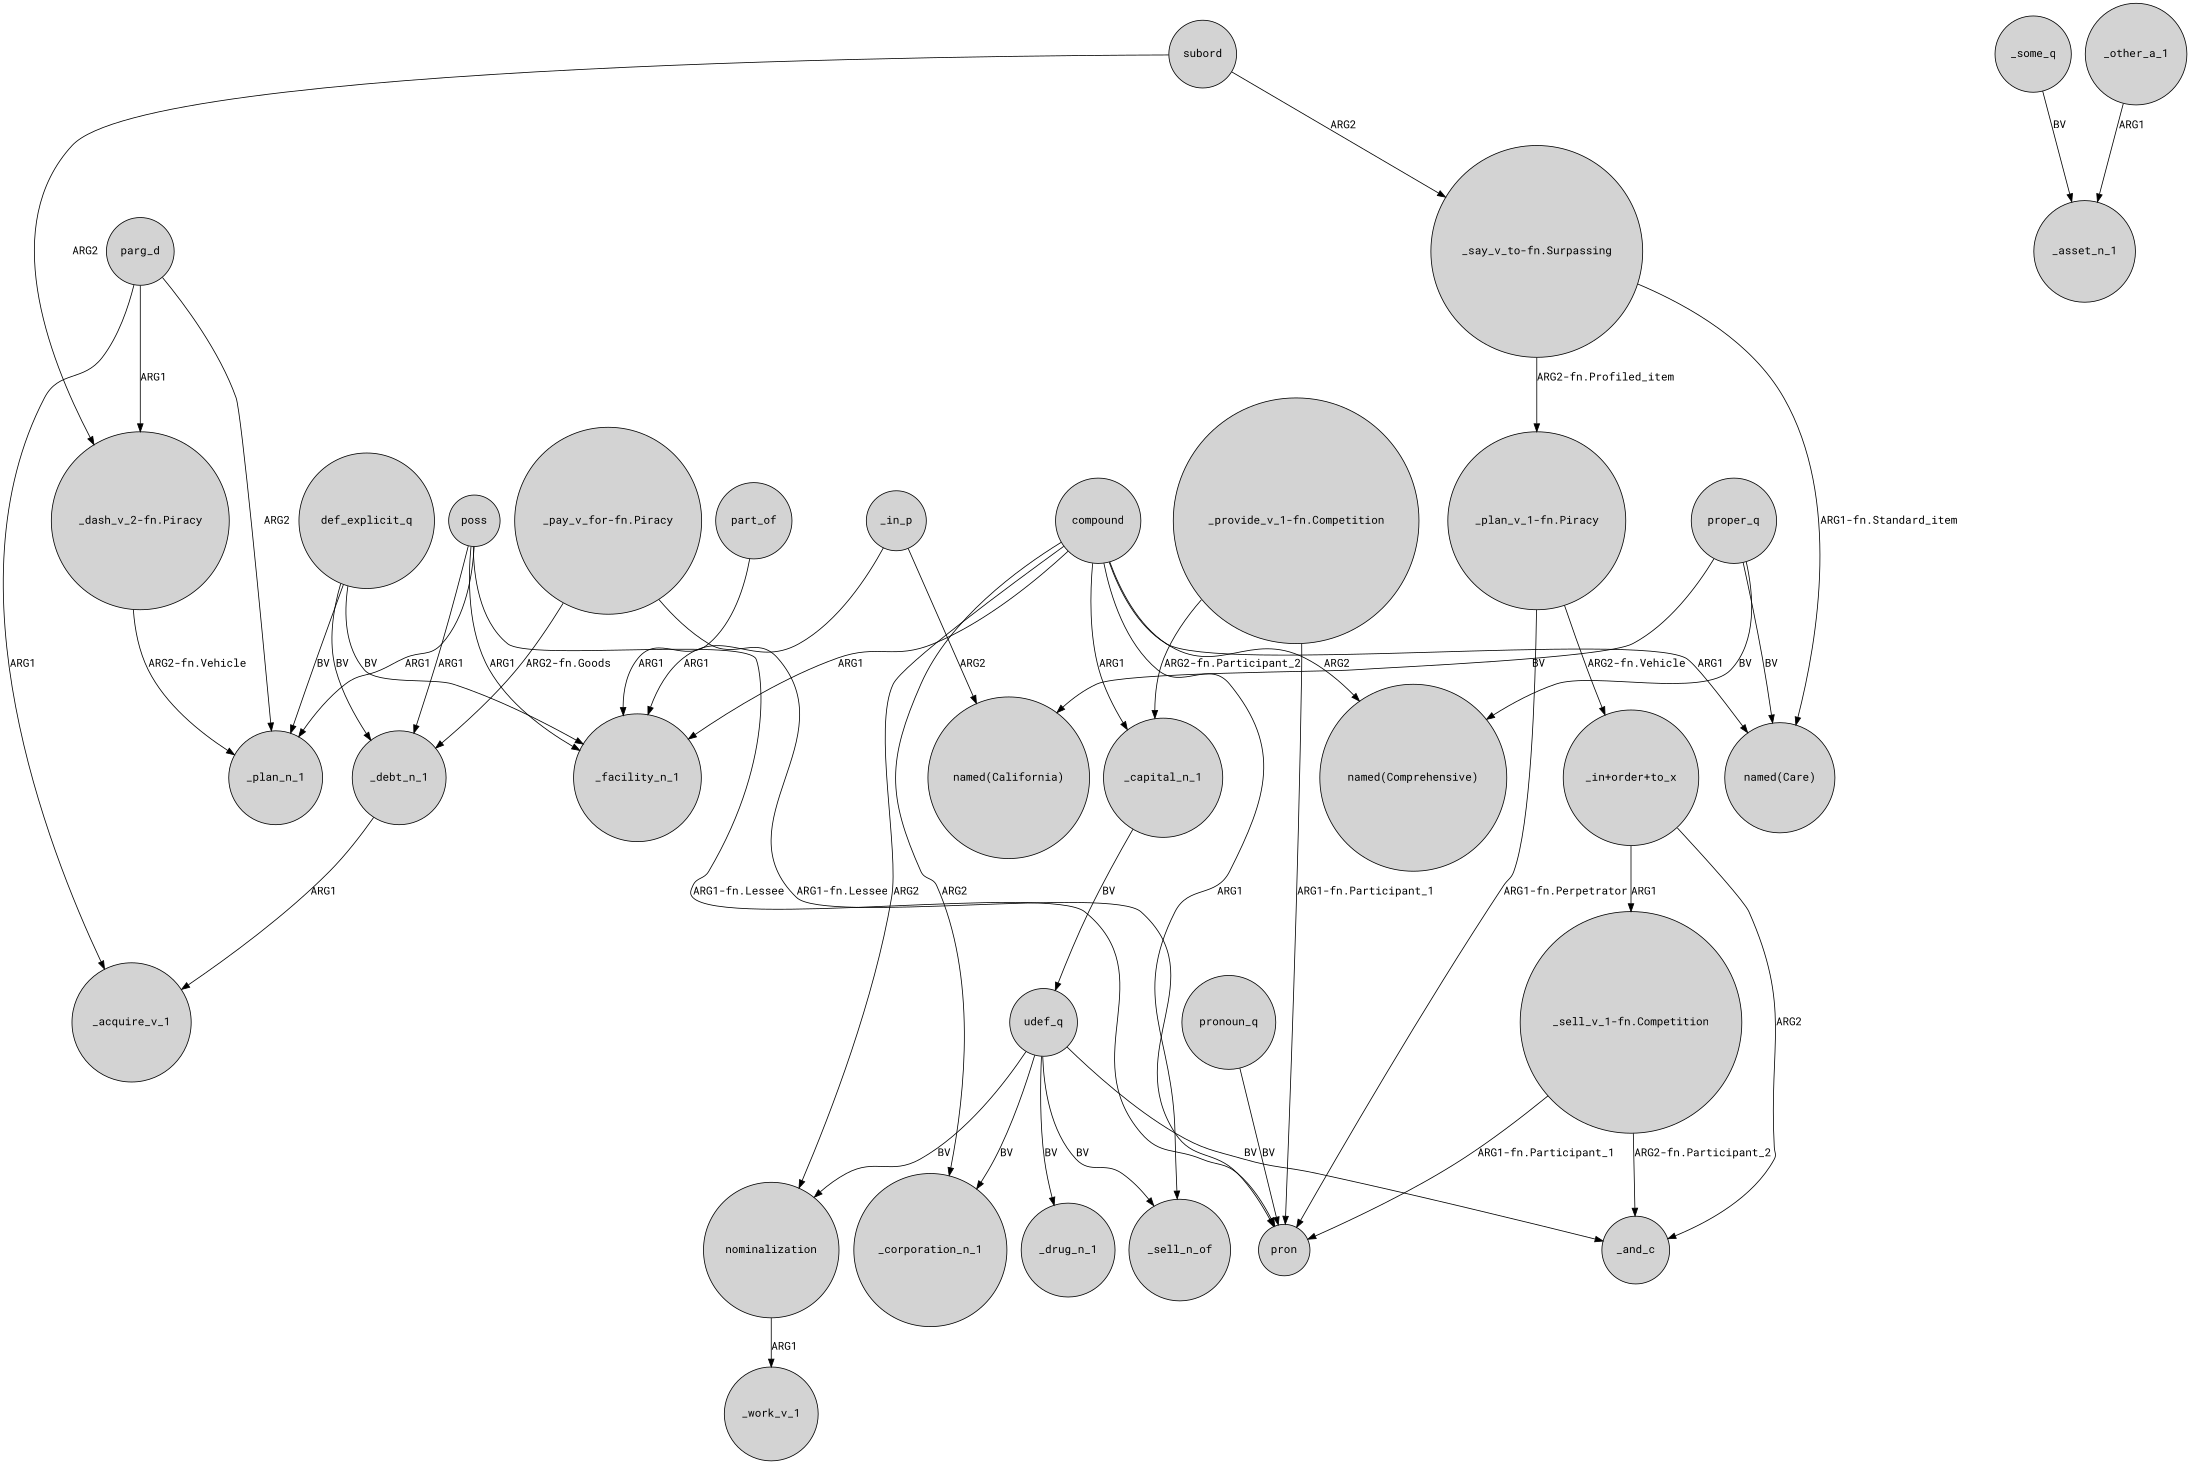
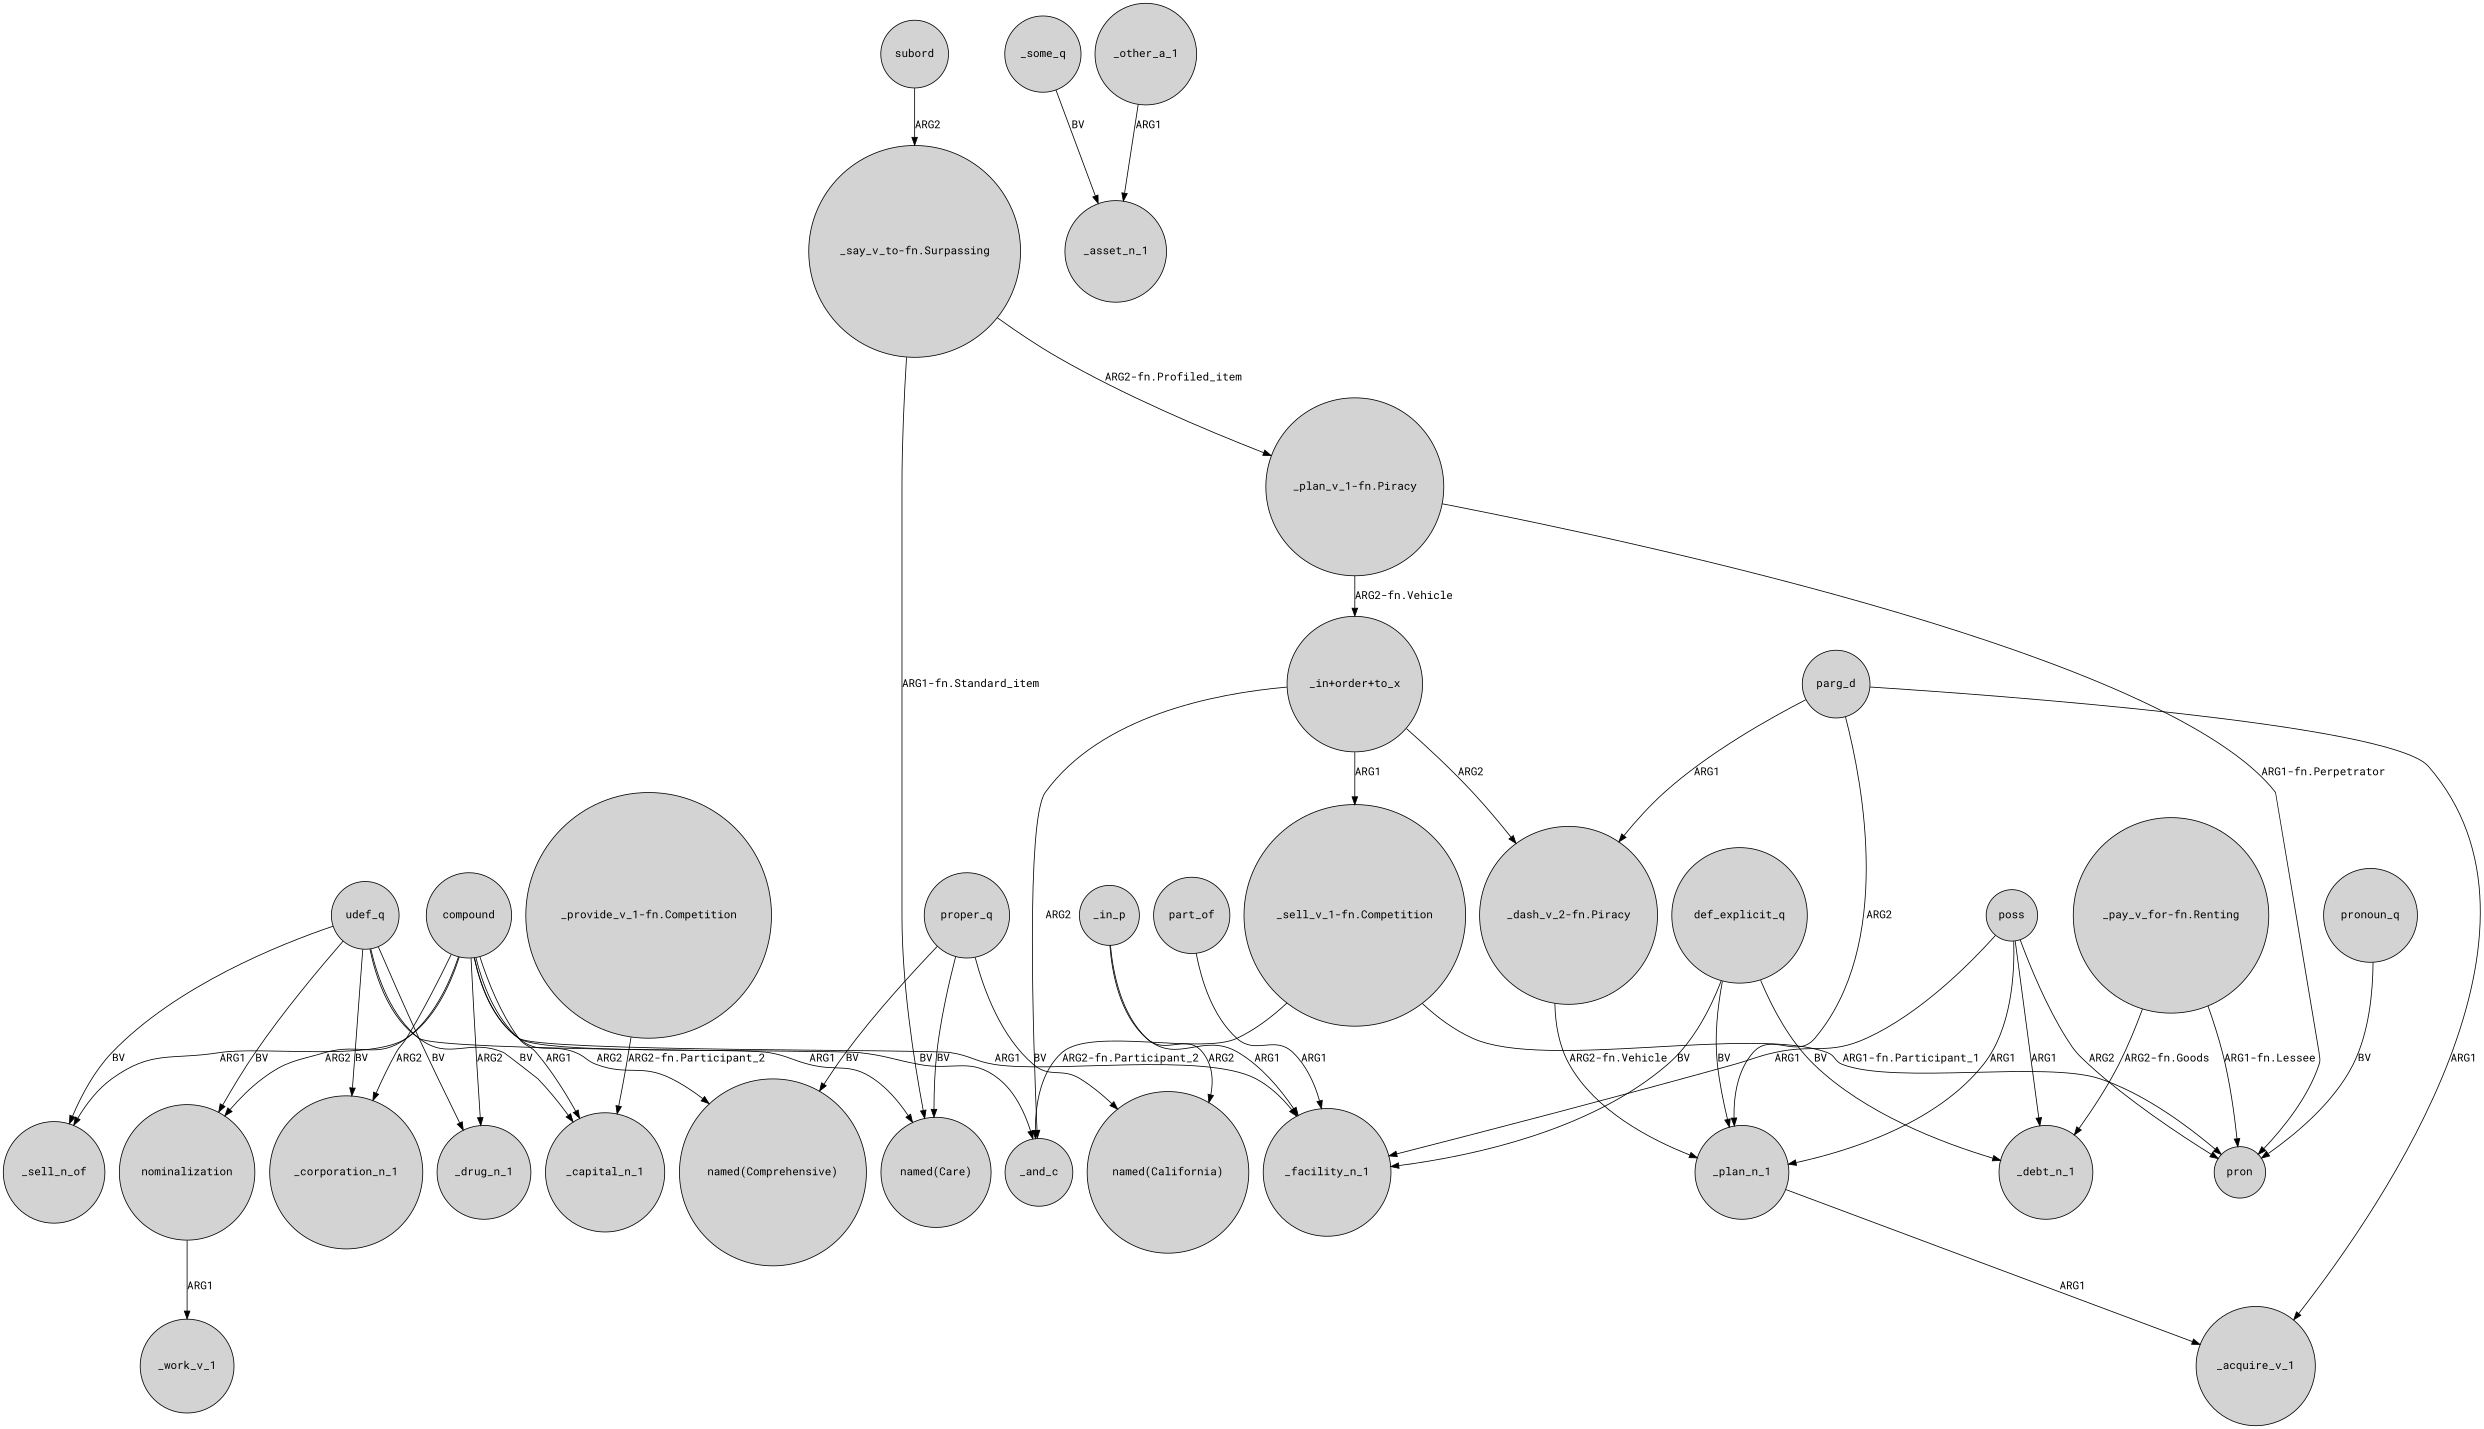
(461, 77) -> (1461, 780)
(608, 521) -> (2171, 915)
(739, 892) -> (2102, 1059)
(1090, 908) -> (454, 1049)
(289, 909) -> (1989, 1266)
(1296, 930) -> none
none -> (475, 1038)
